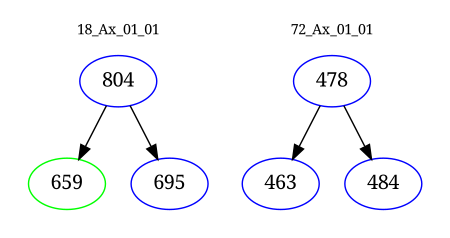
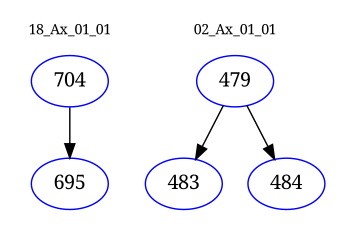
(332, 31) -> (235, 31)
(118, 81) -> (70, 81)
(332, 81) -> (235, 81)
(67, 184) -> none
(281, 184) -> (184, 184)
